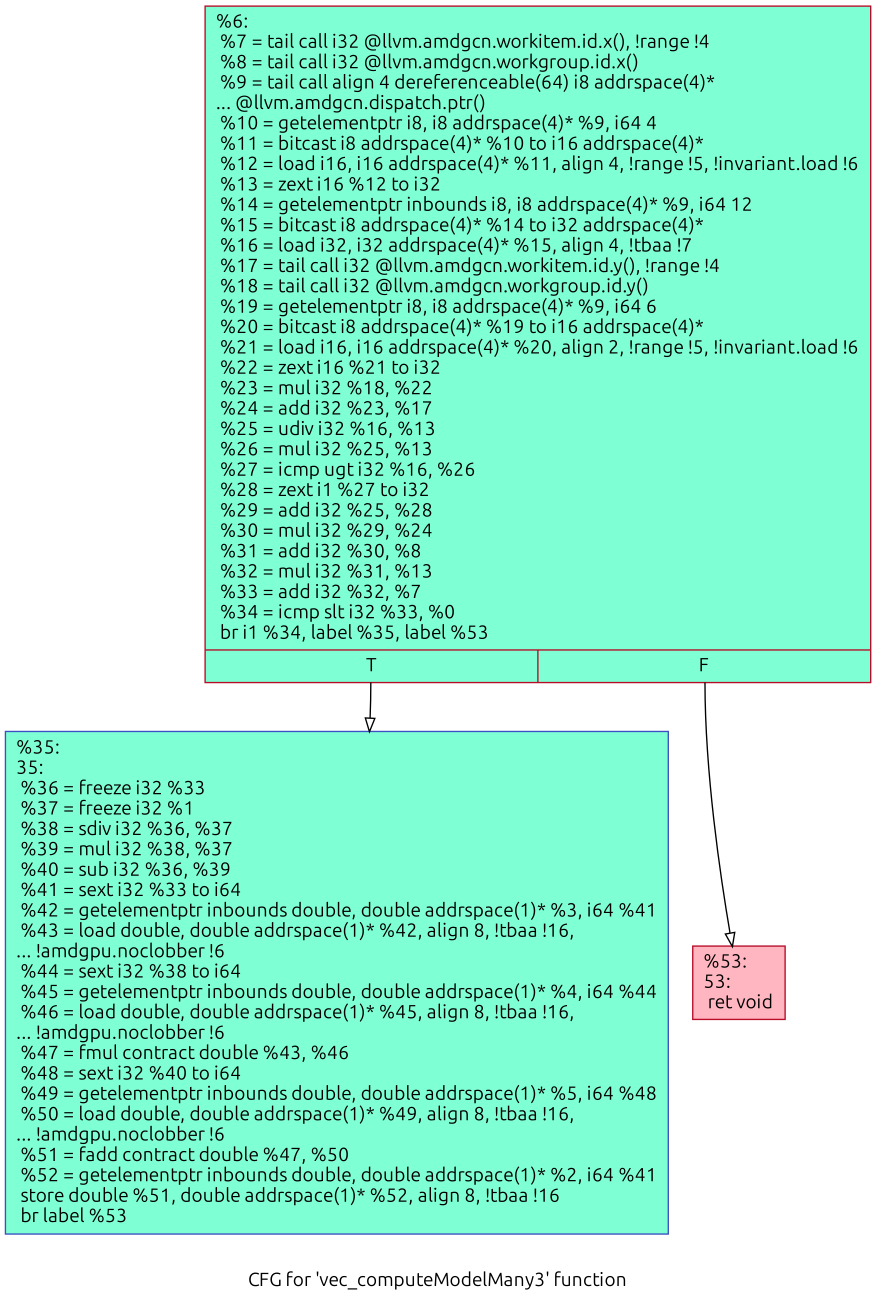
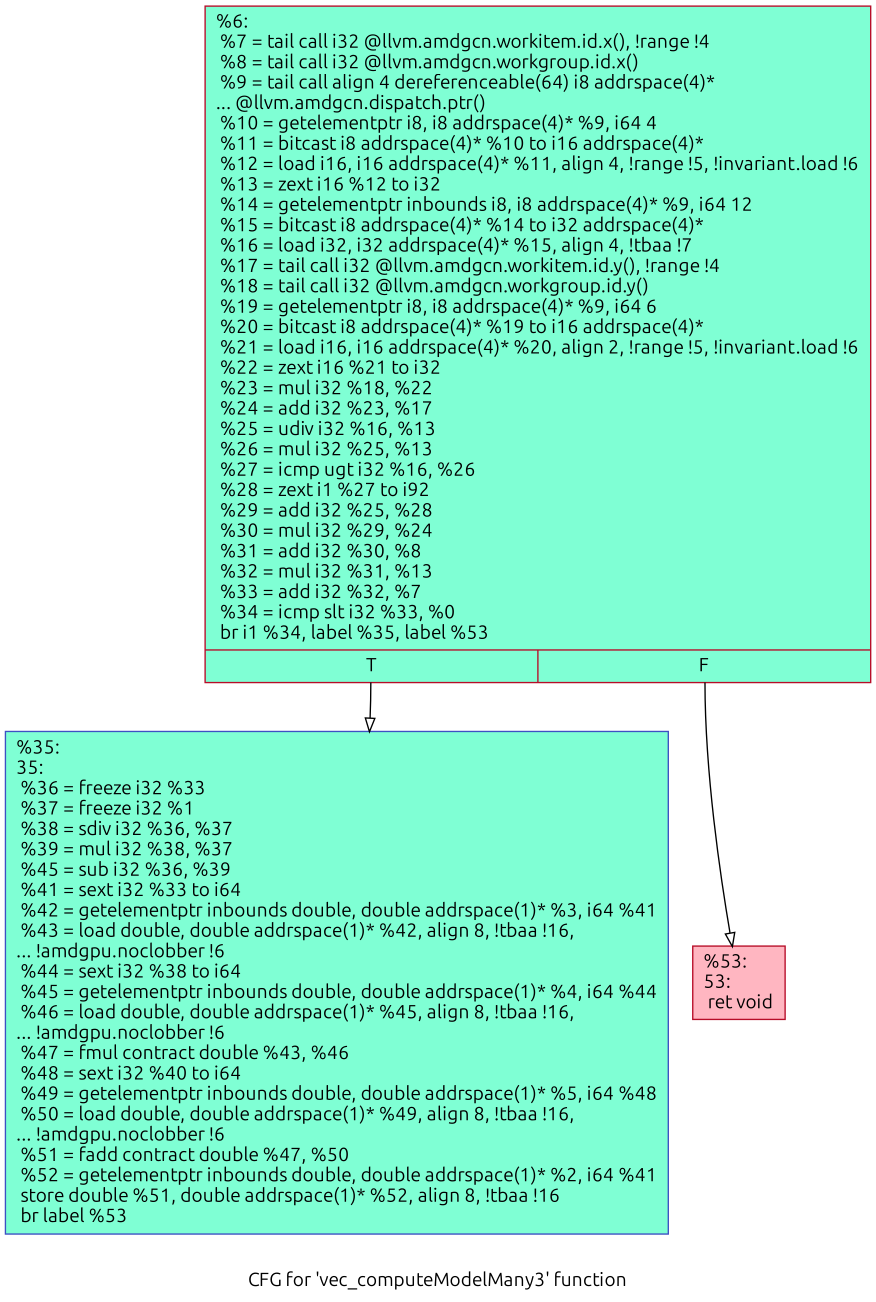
(323, 490) -> (323, 490)
(124, 870) -> (124, 870)
